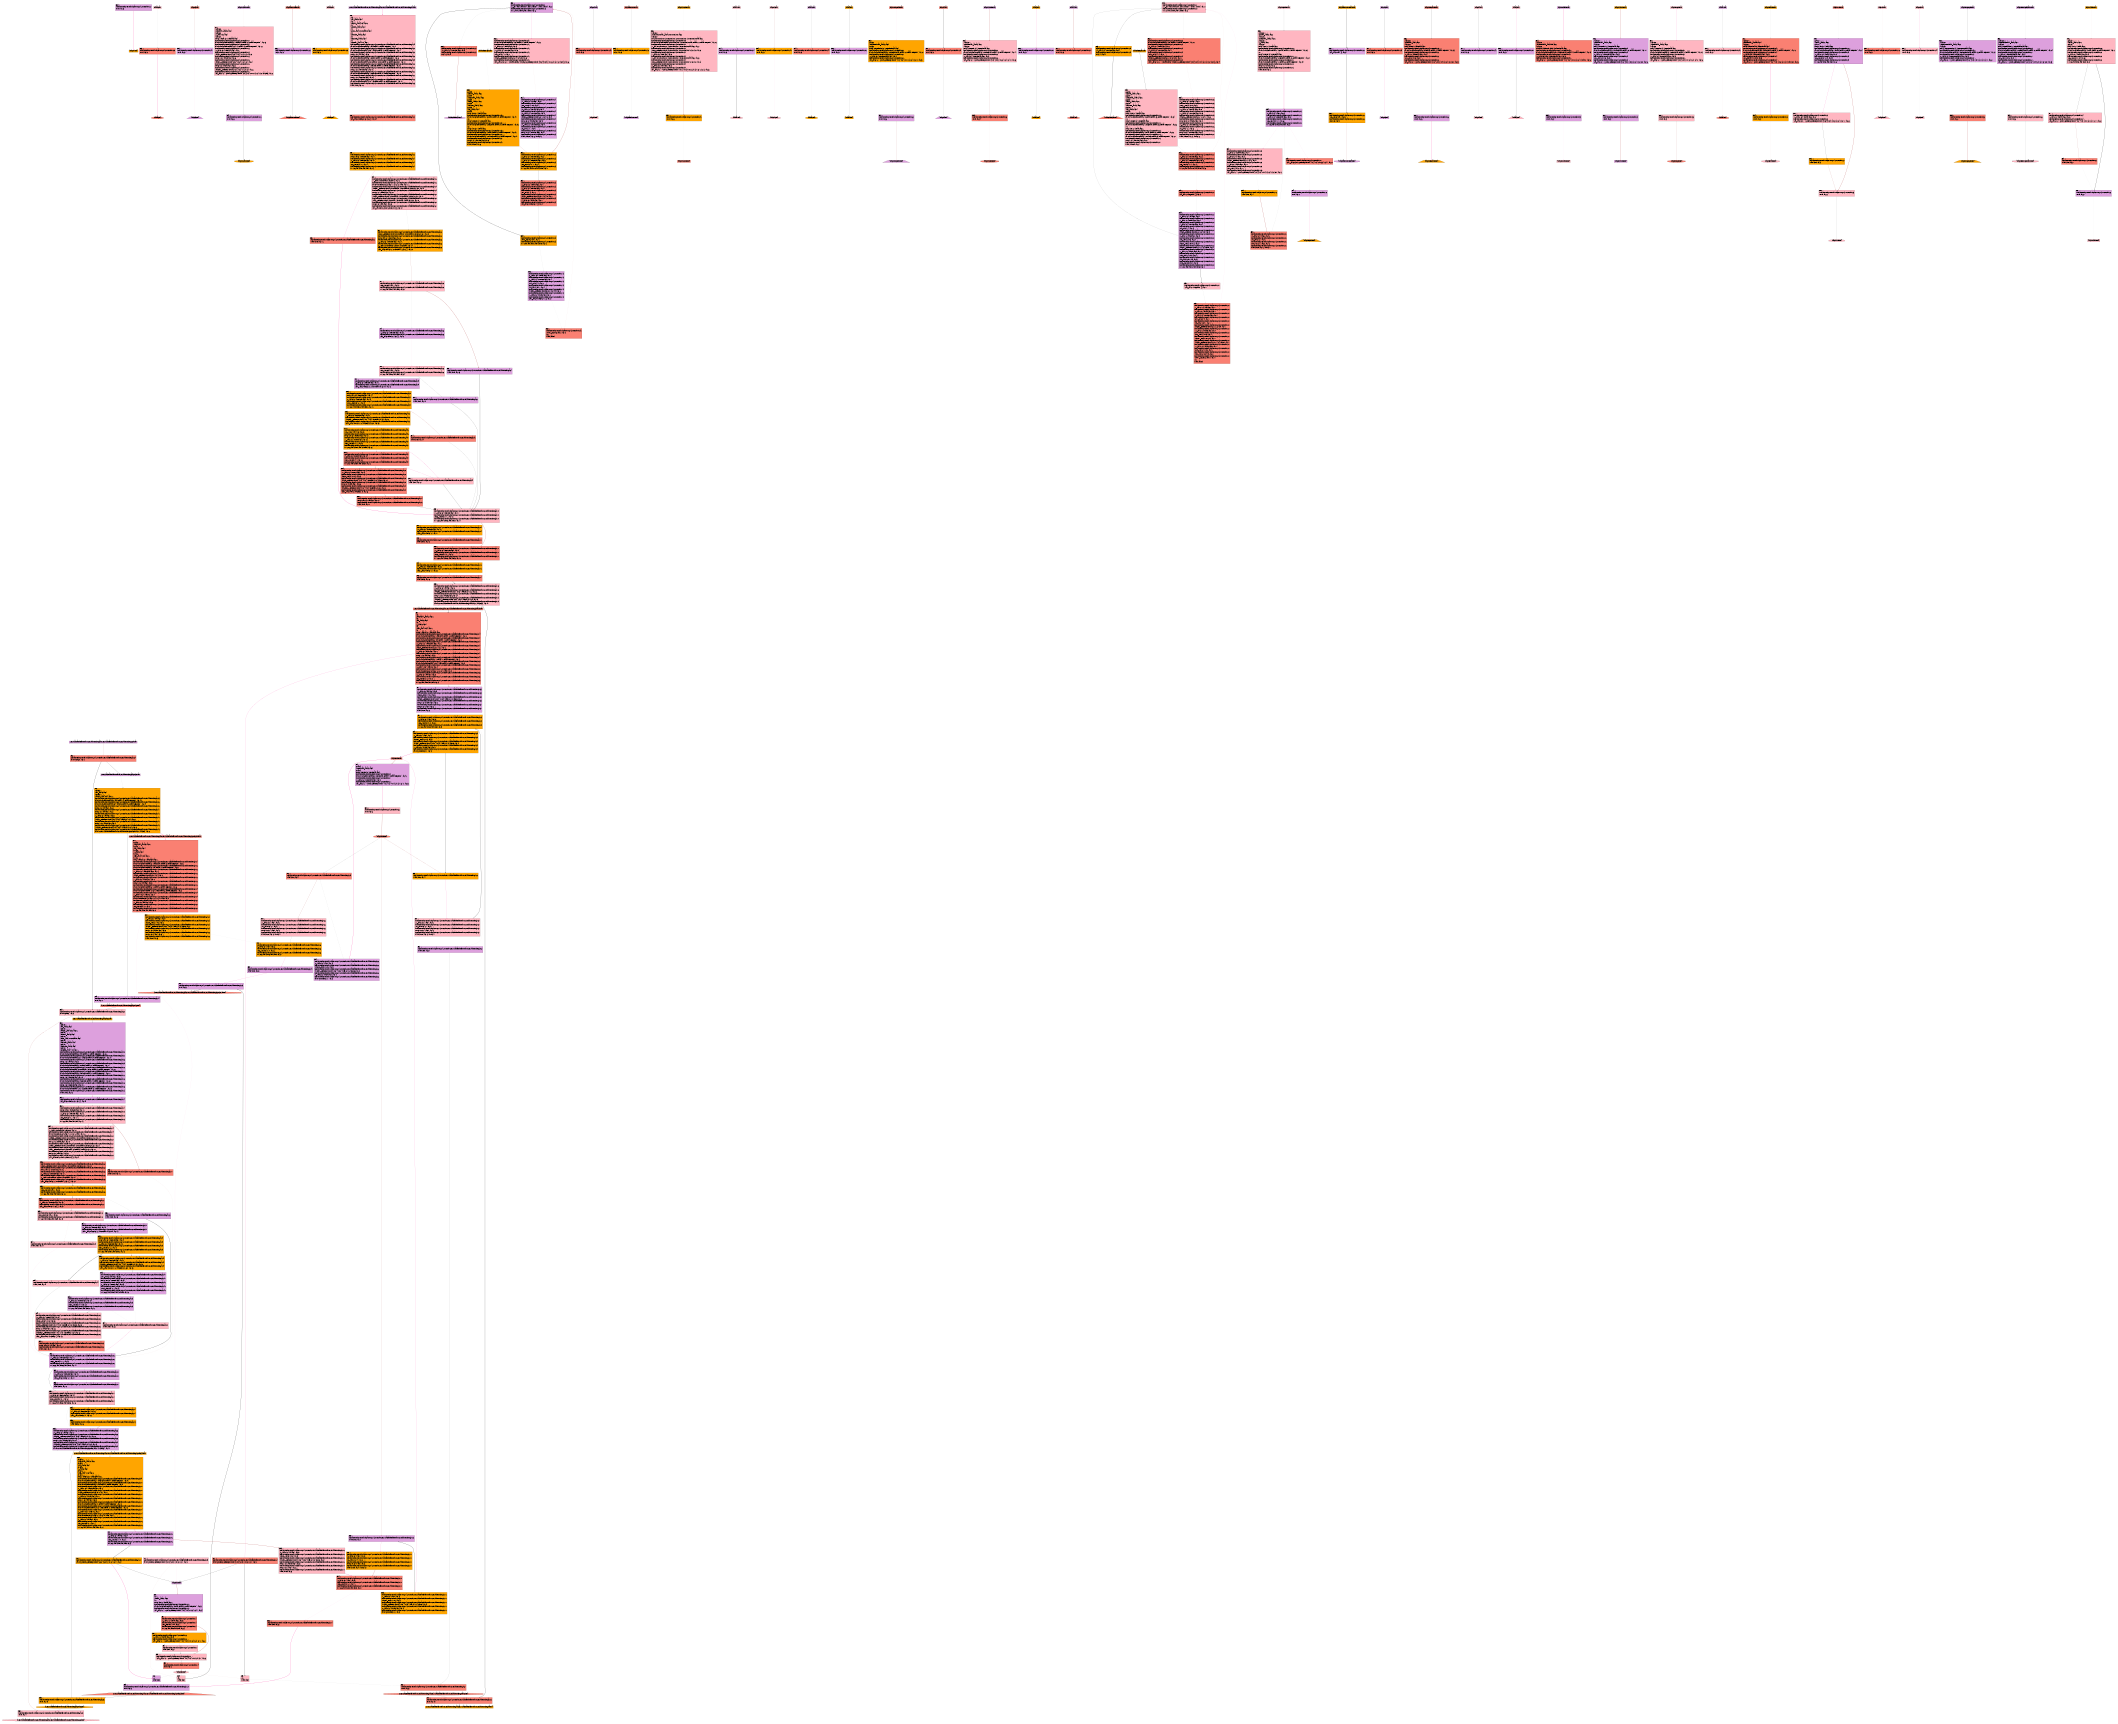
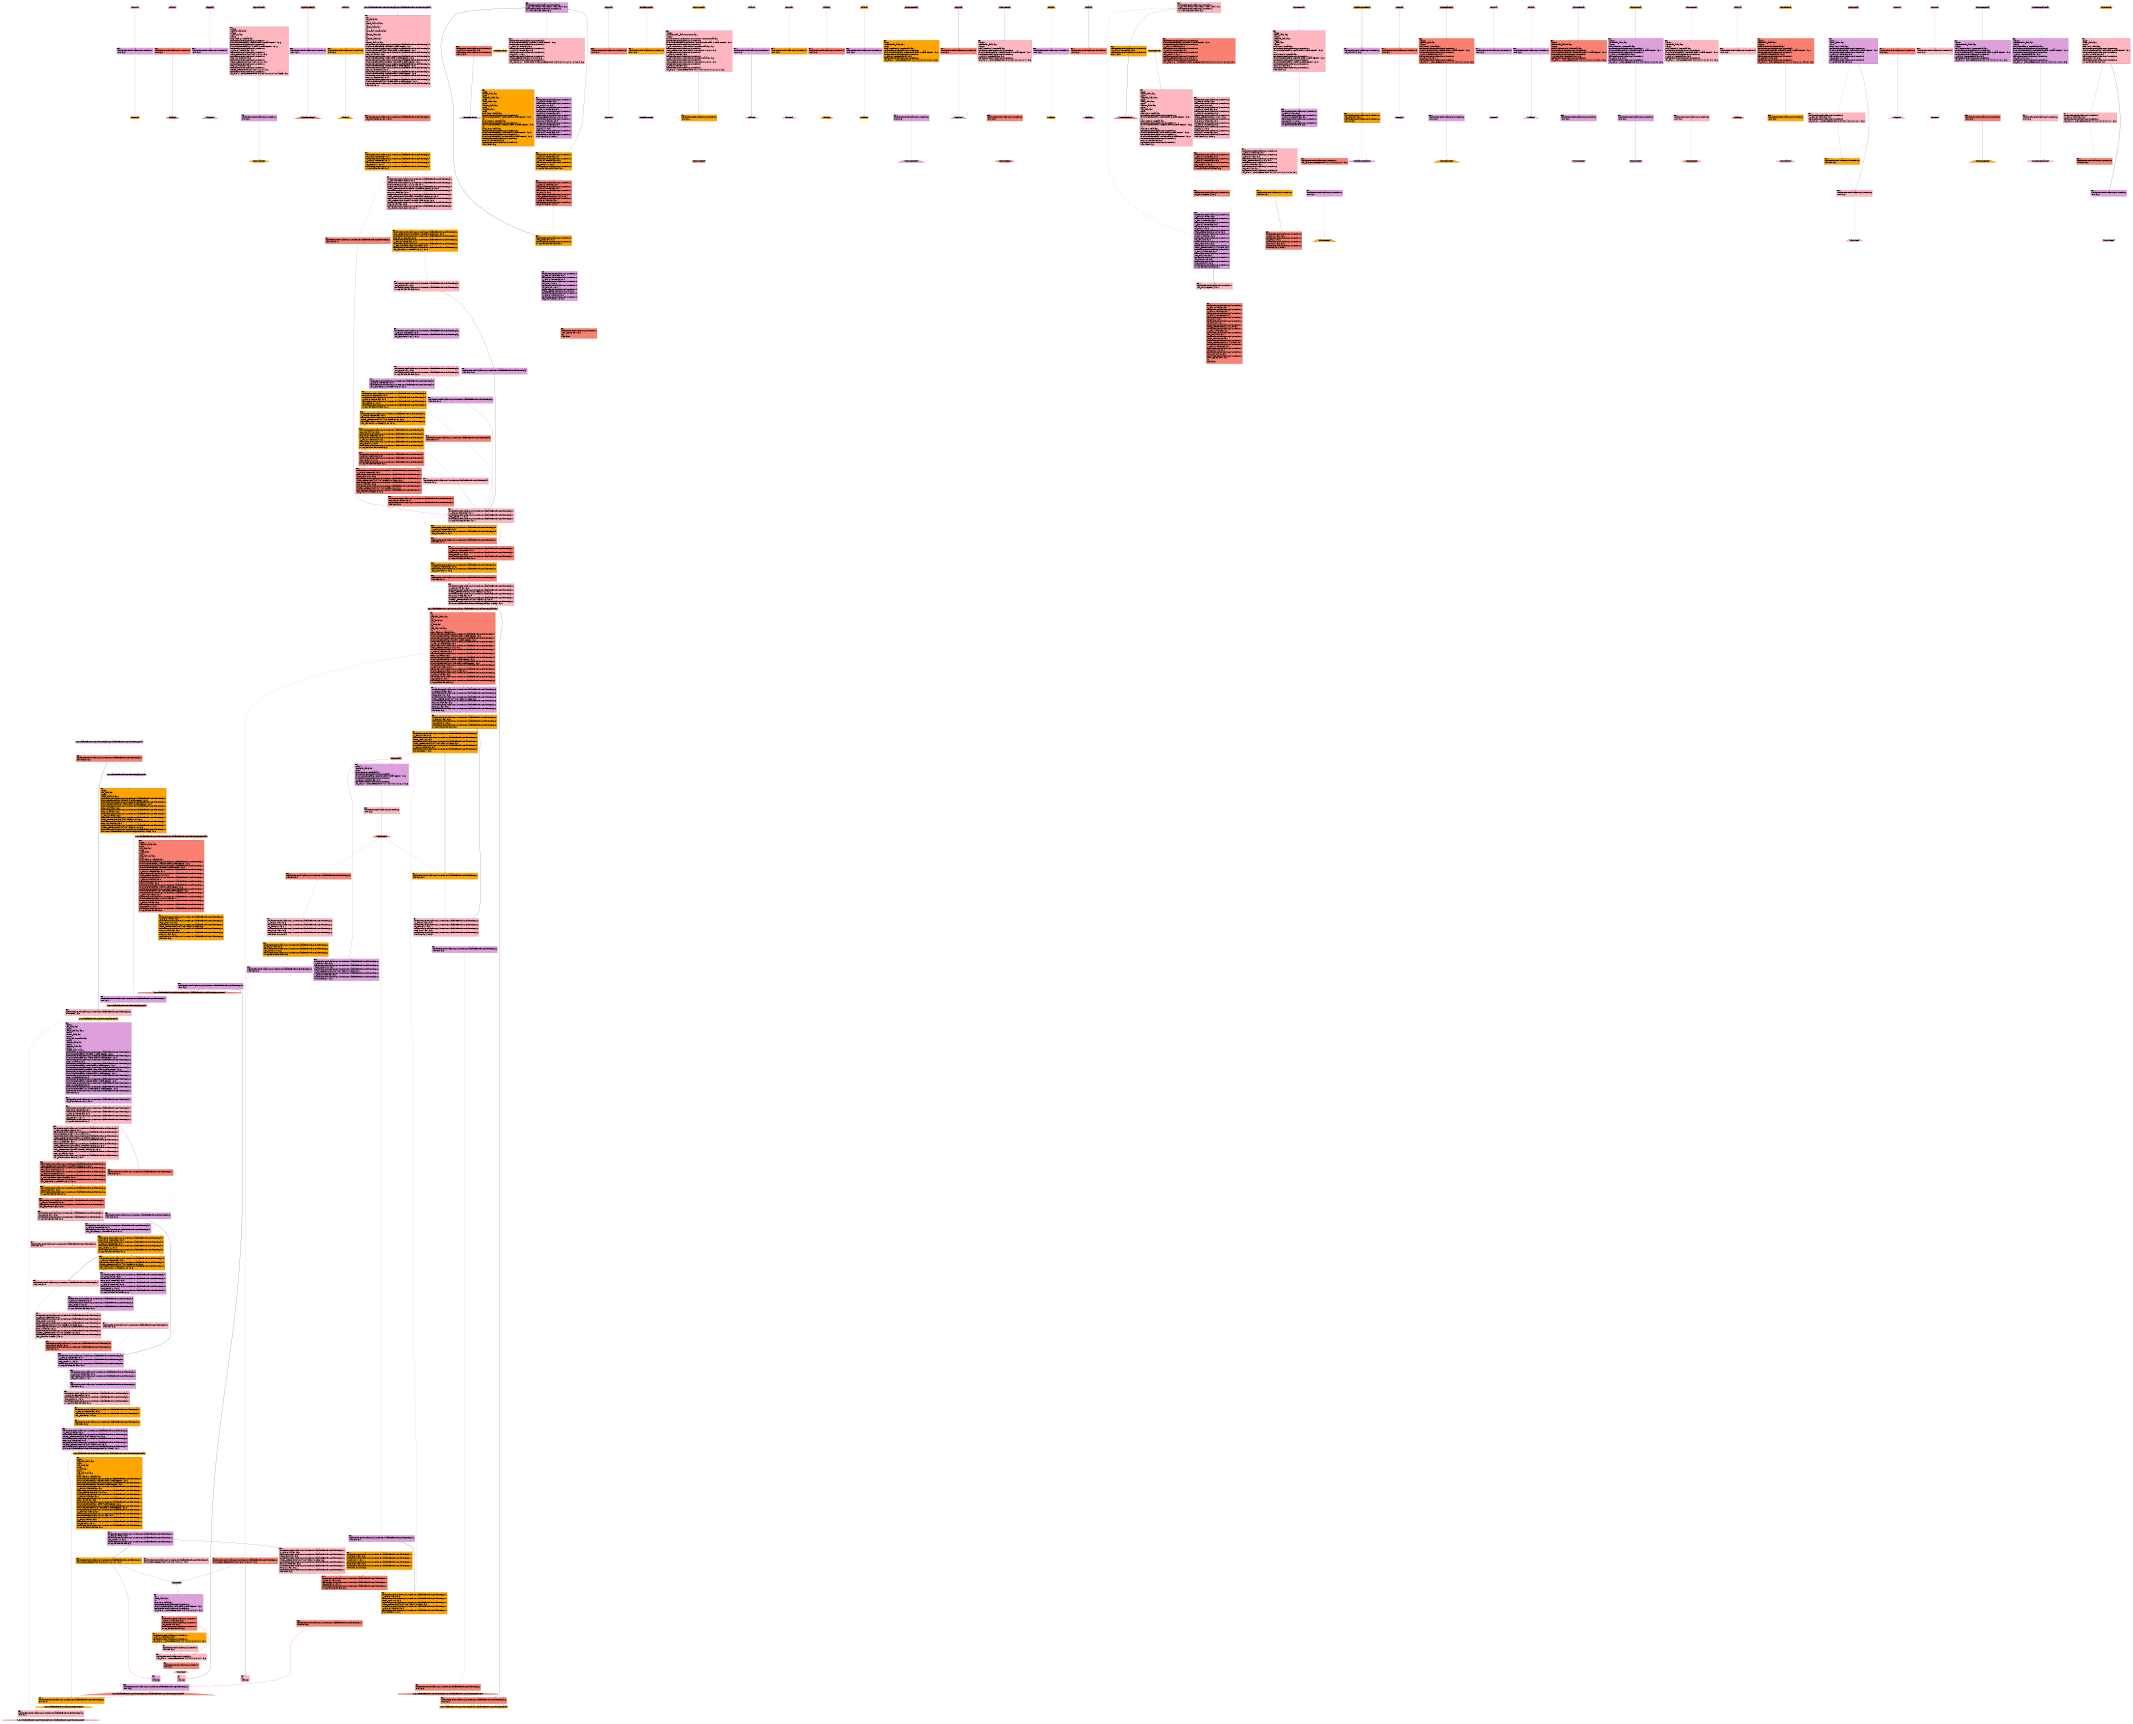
none -> (135, 8)
